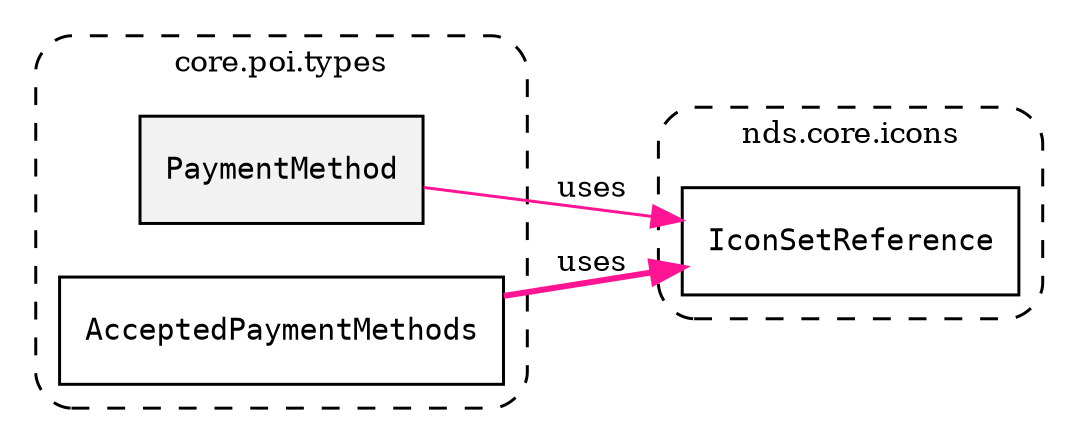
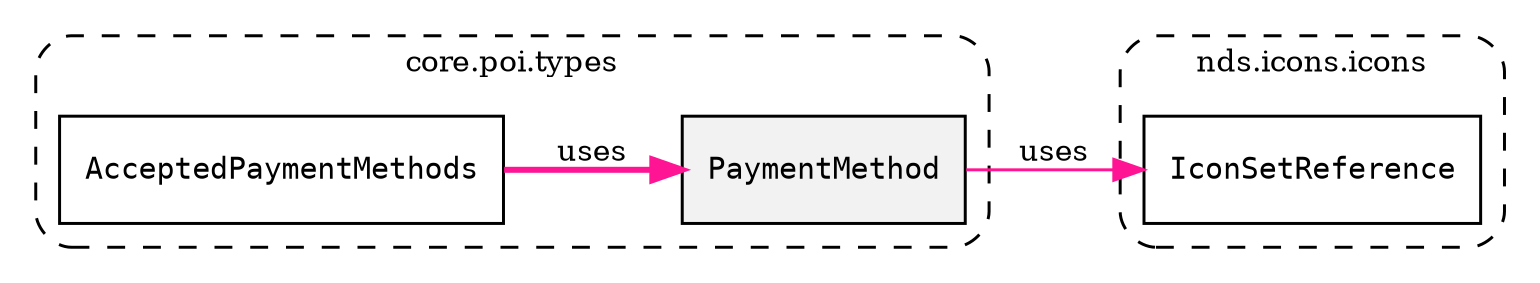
(851, 136) -> (1312, 64)
(578, 284) -> (578, 170)
